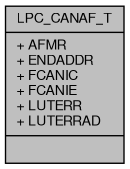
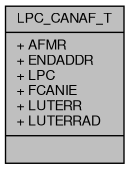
(48, 76) -> (36, 76)
